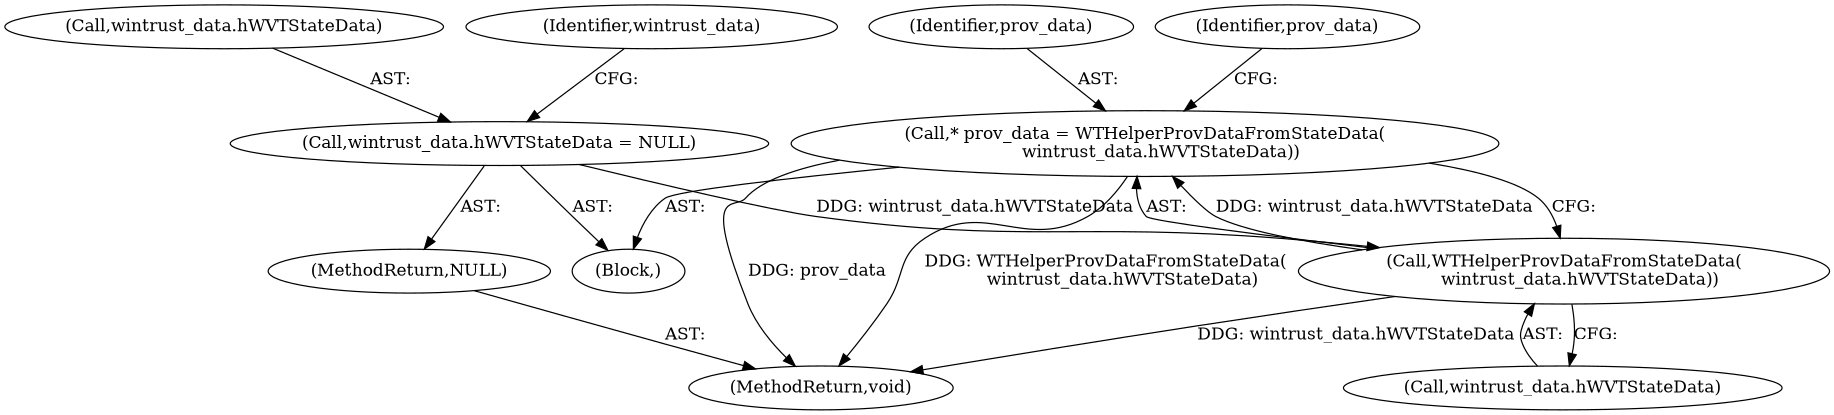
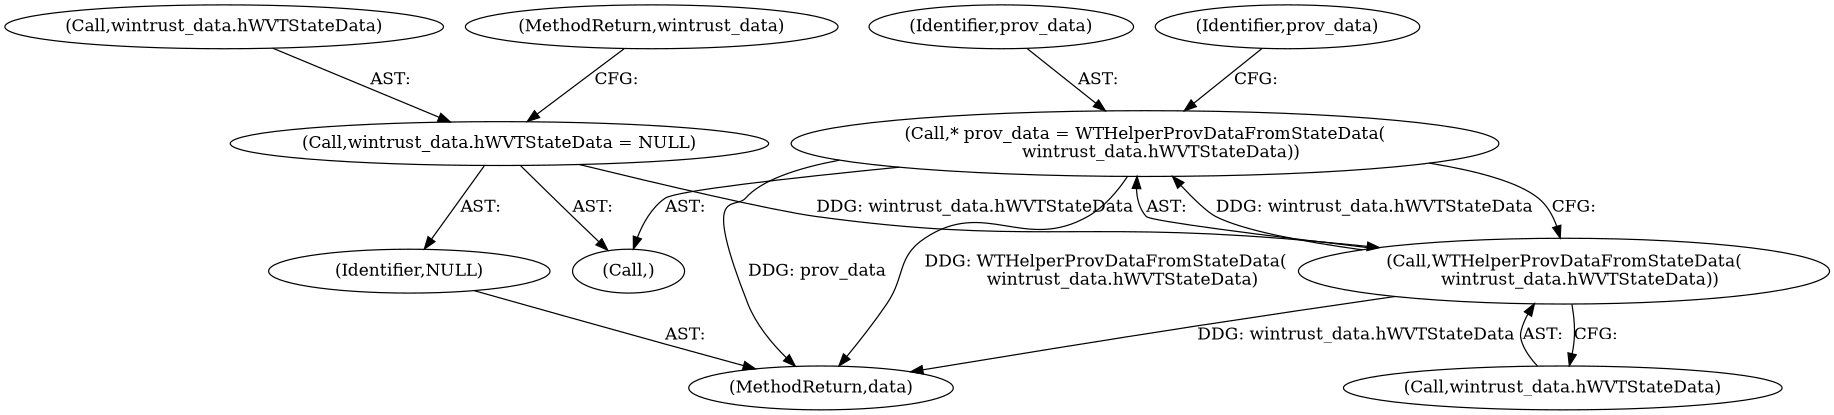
(652, 27) -> (652, 27)
(409, 271) -> (409, 271)
(629, 271) -> (629, 271)
(821, 388) -> (821, 388)
